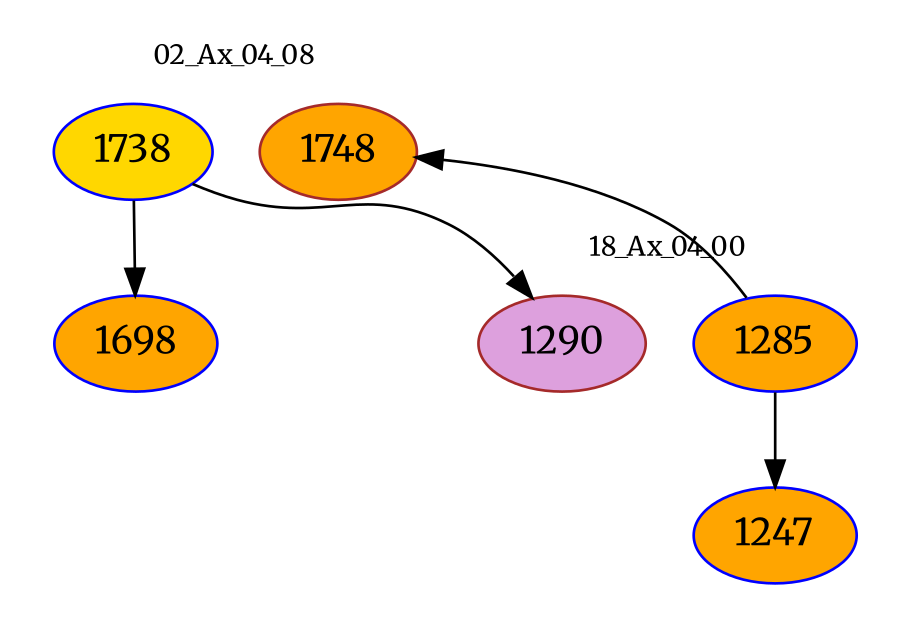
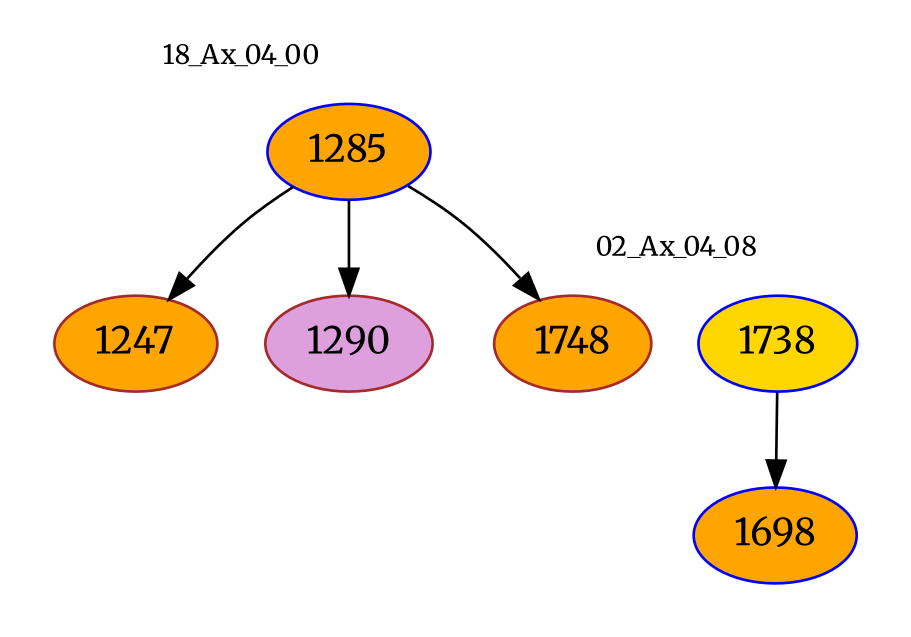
(362, 205) -> (349, 235)
(775, 535) -> (136, 344)
